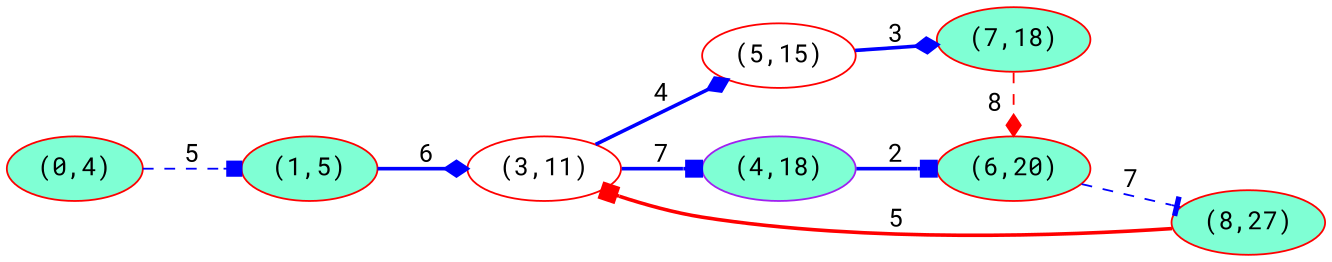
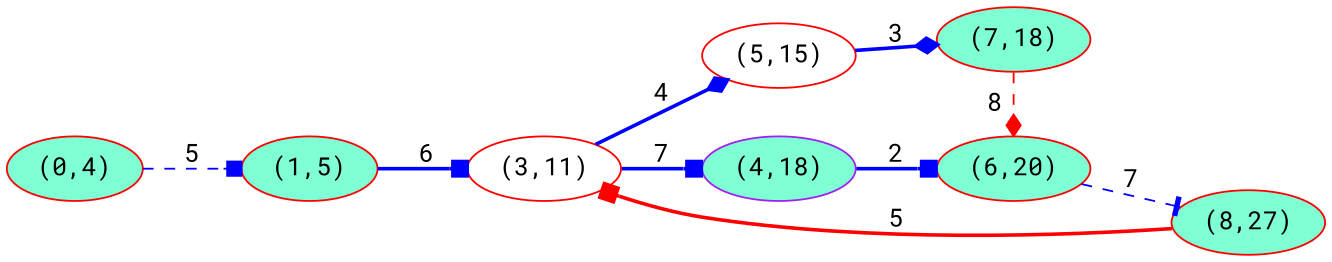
(412, 169) -> (413, 169)
